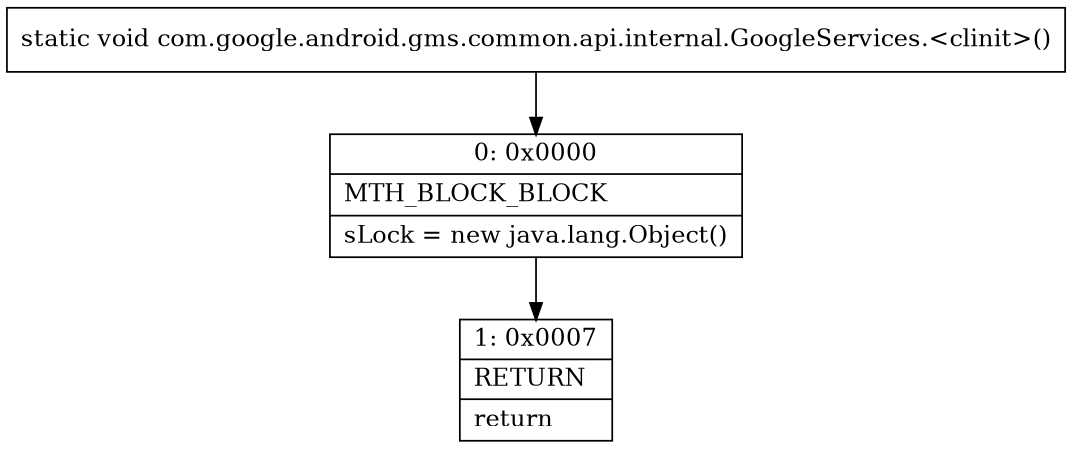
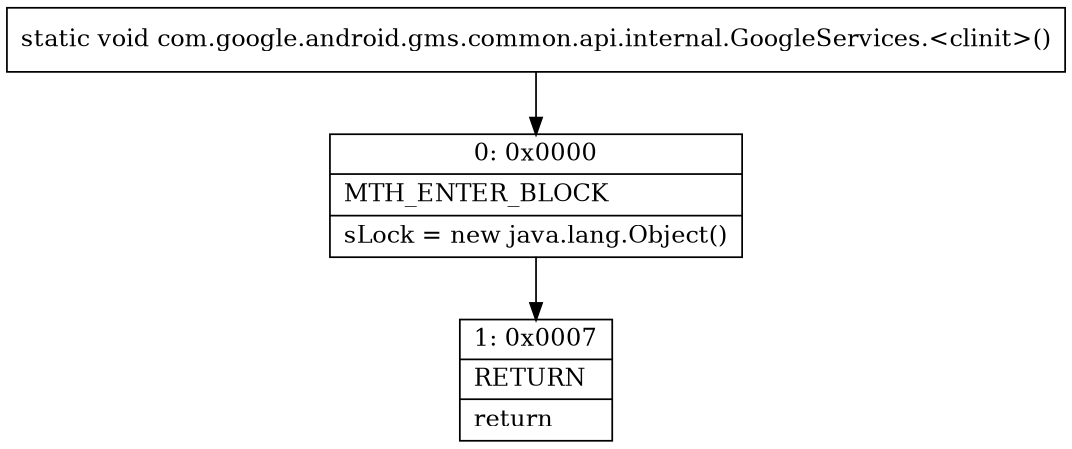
(476, 194) -> (477, 194)
